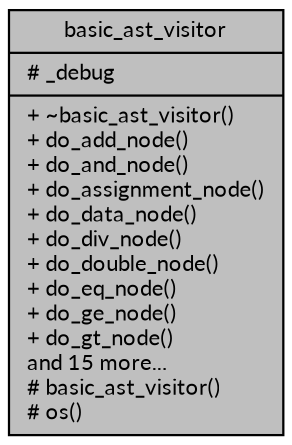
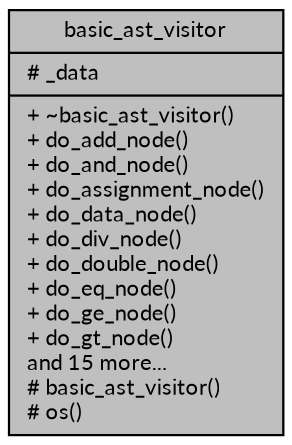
(72, 73) -> (64, 73)
